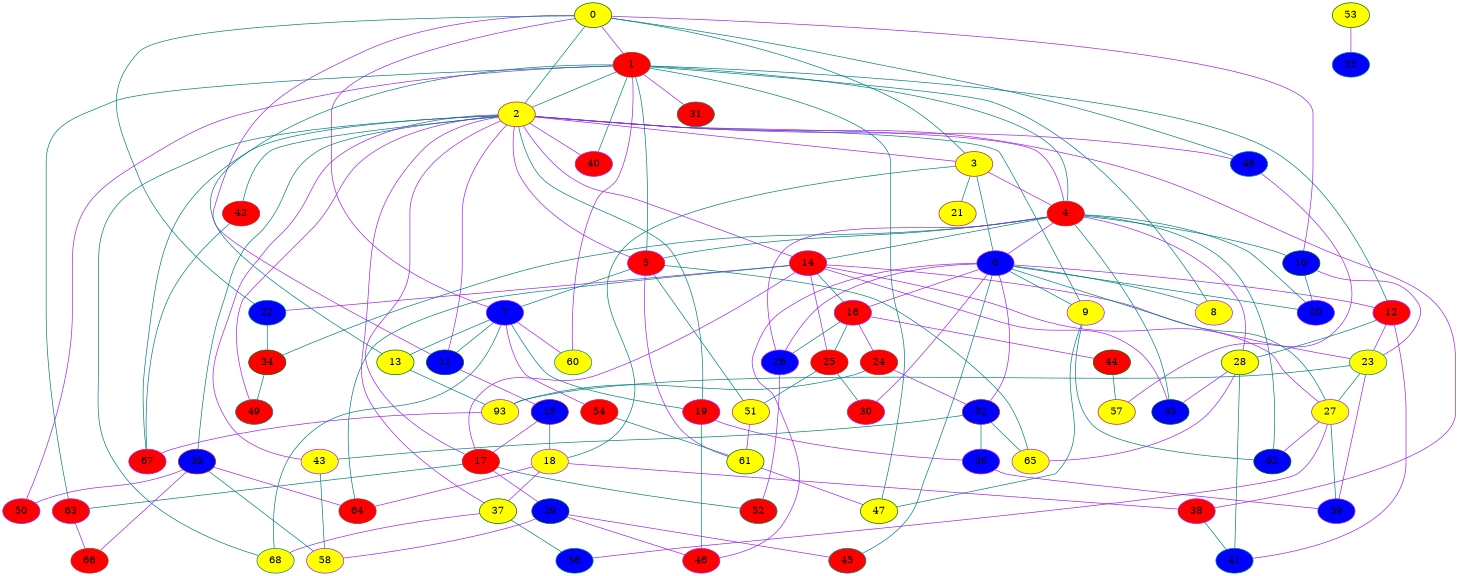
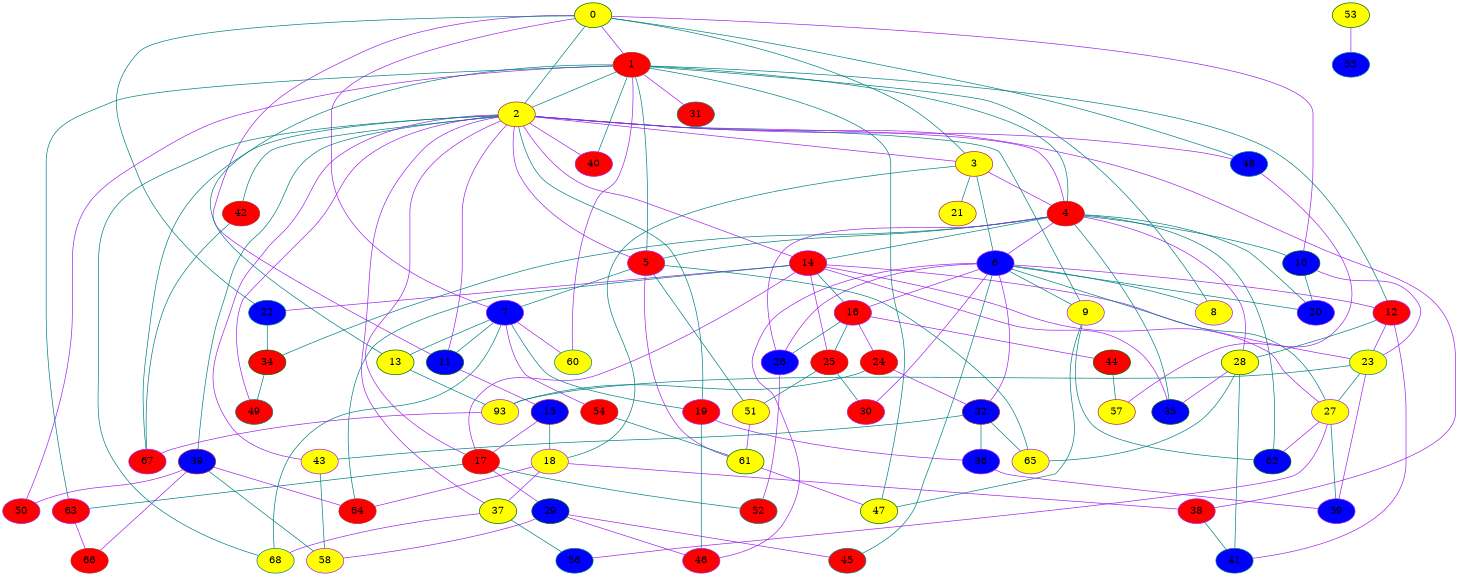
(1156, 443) -> (1156, 443)
